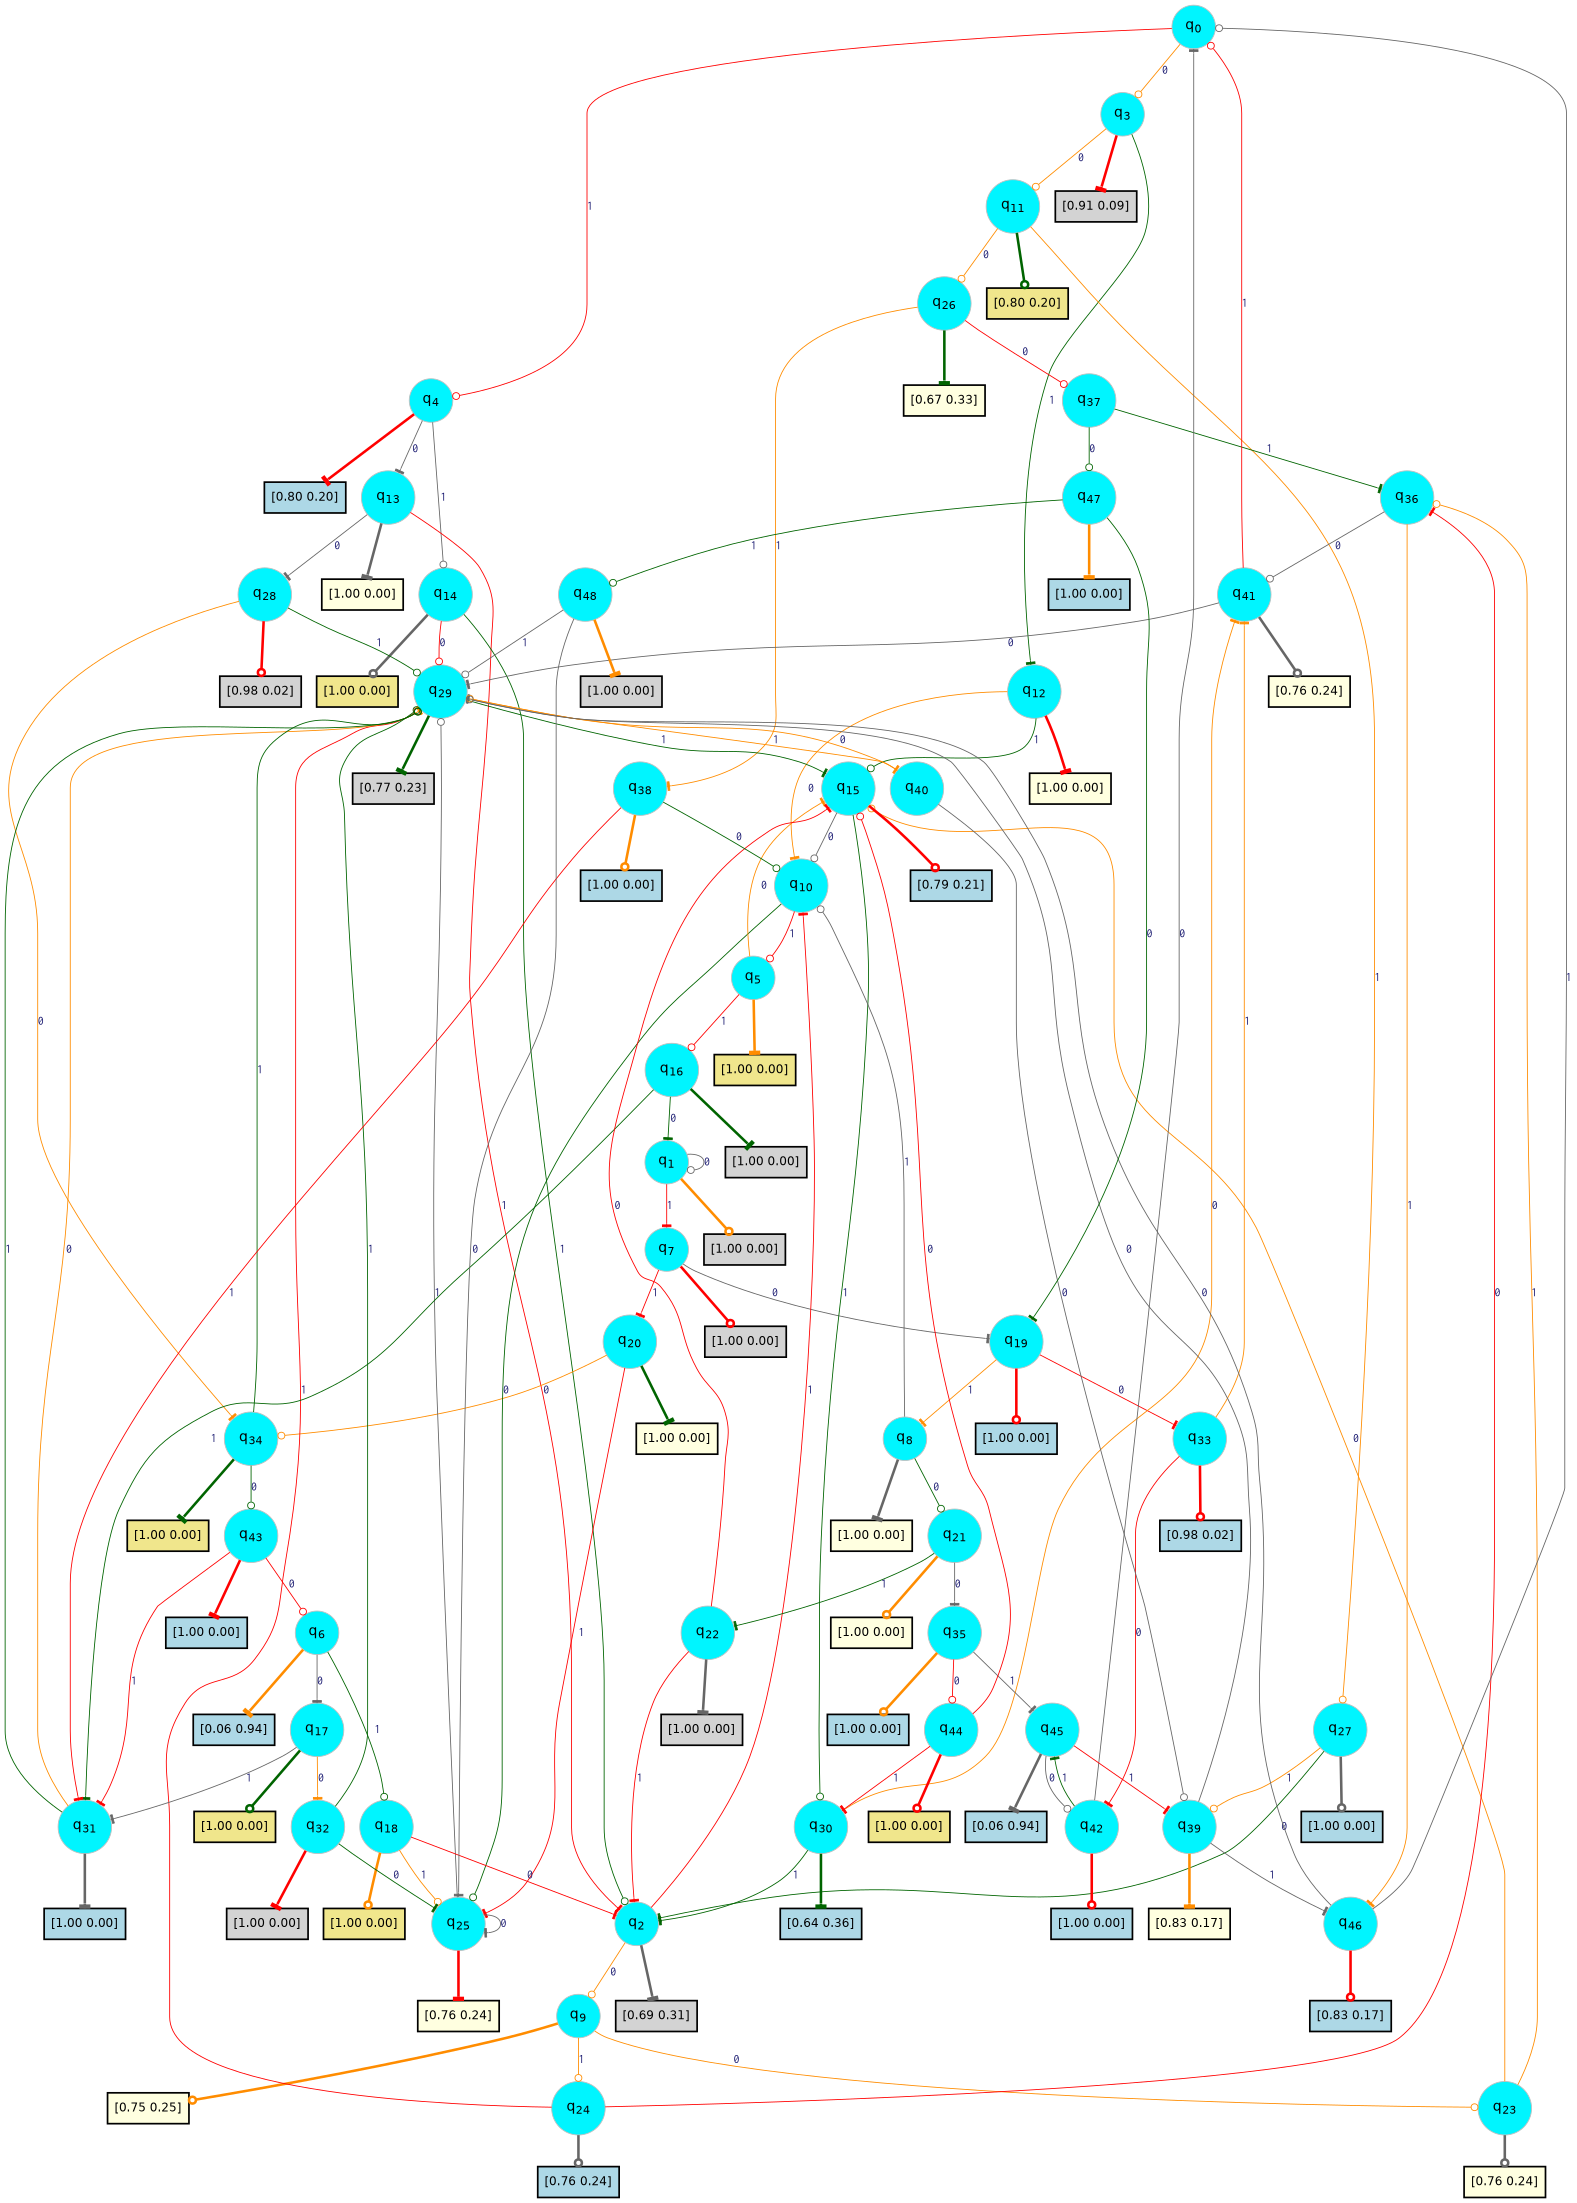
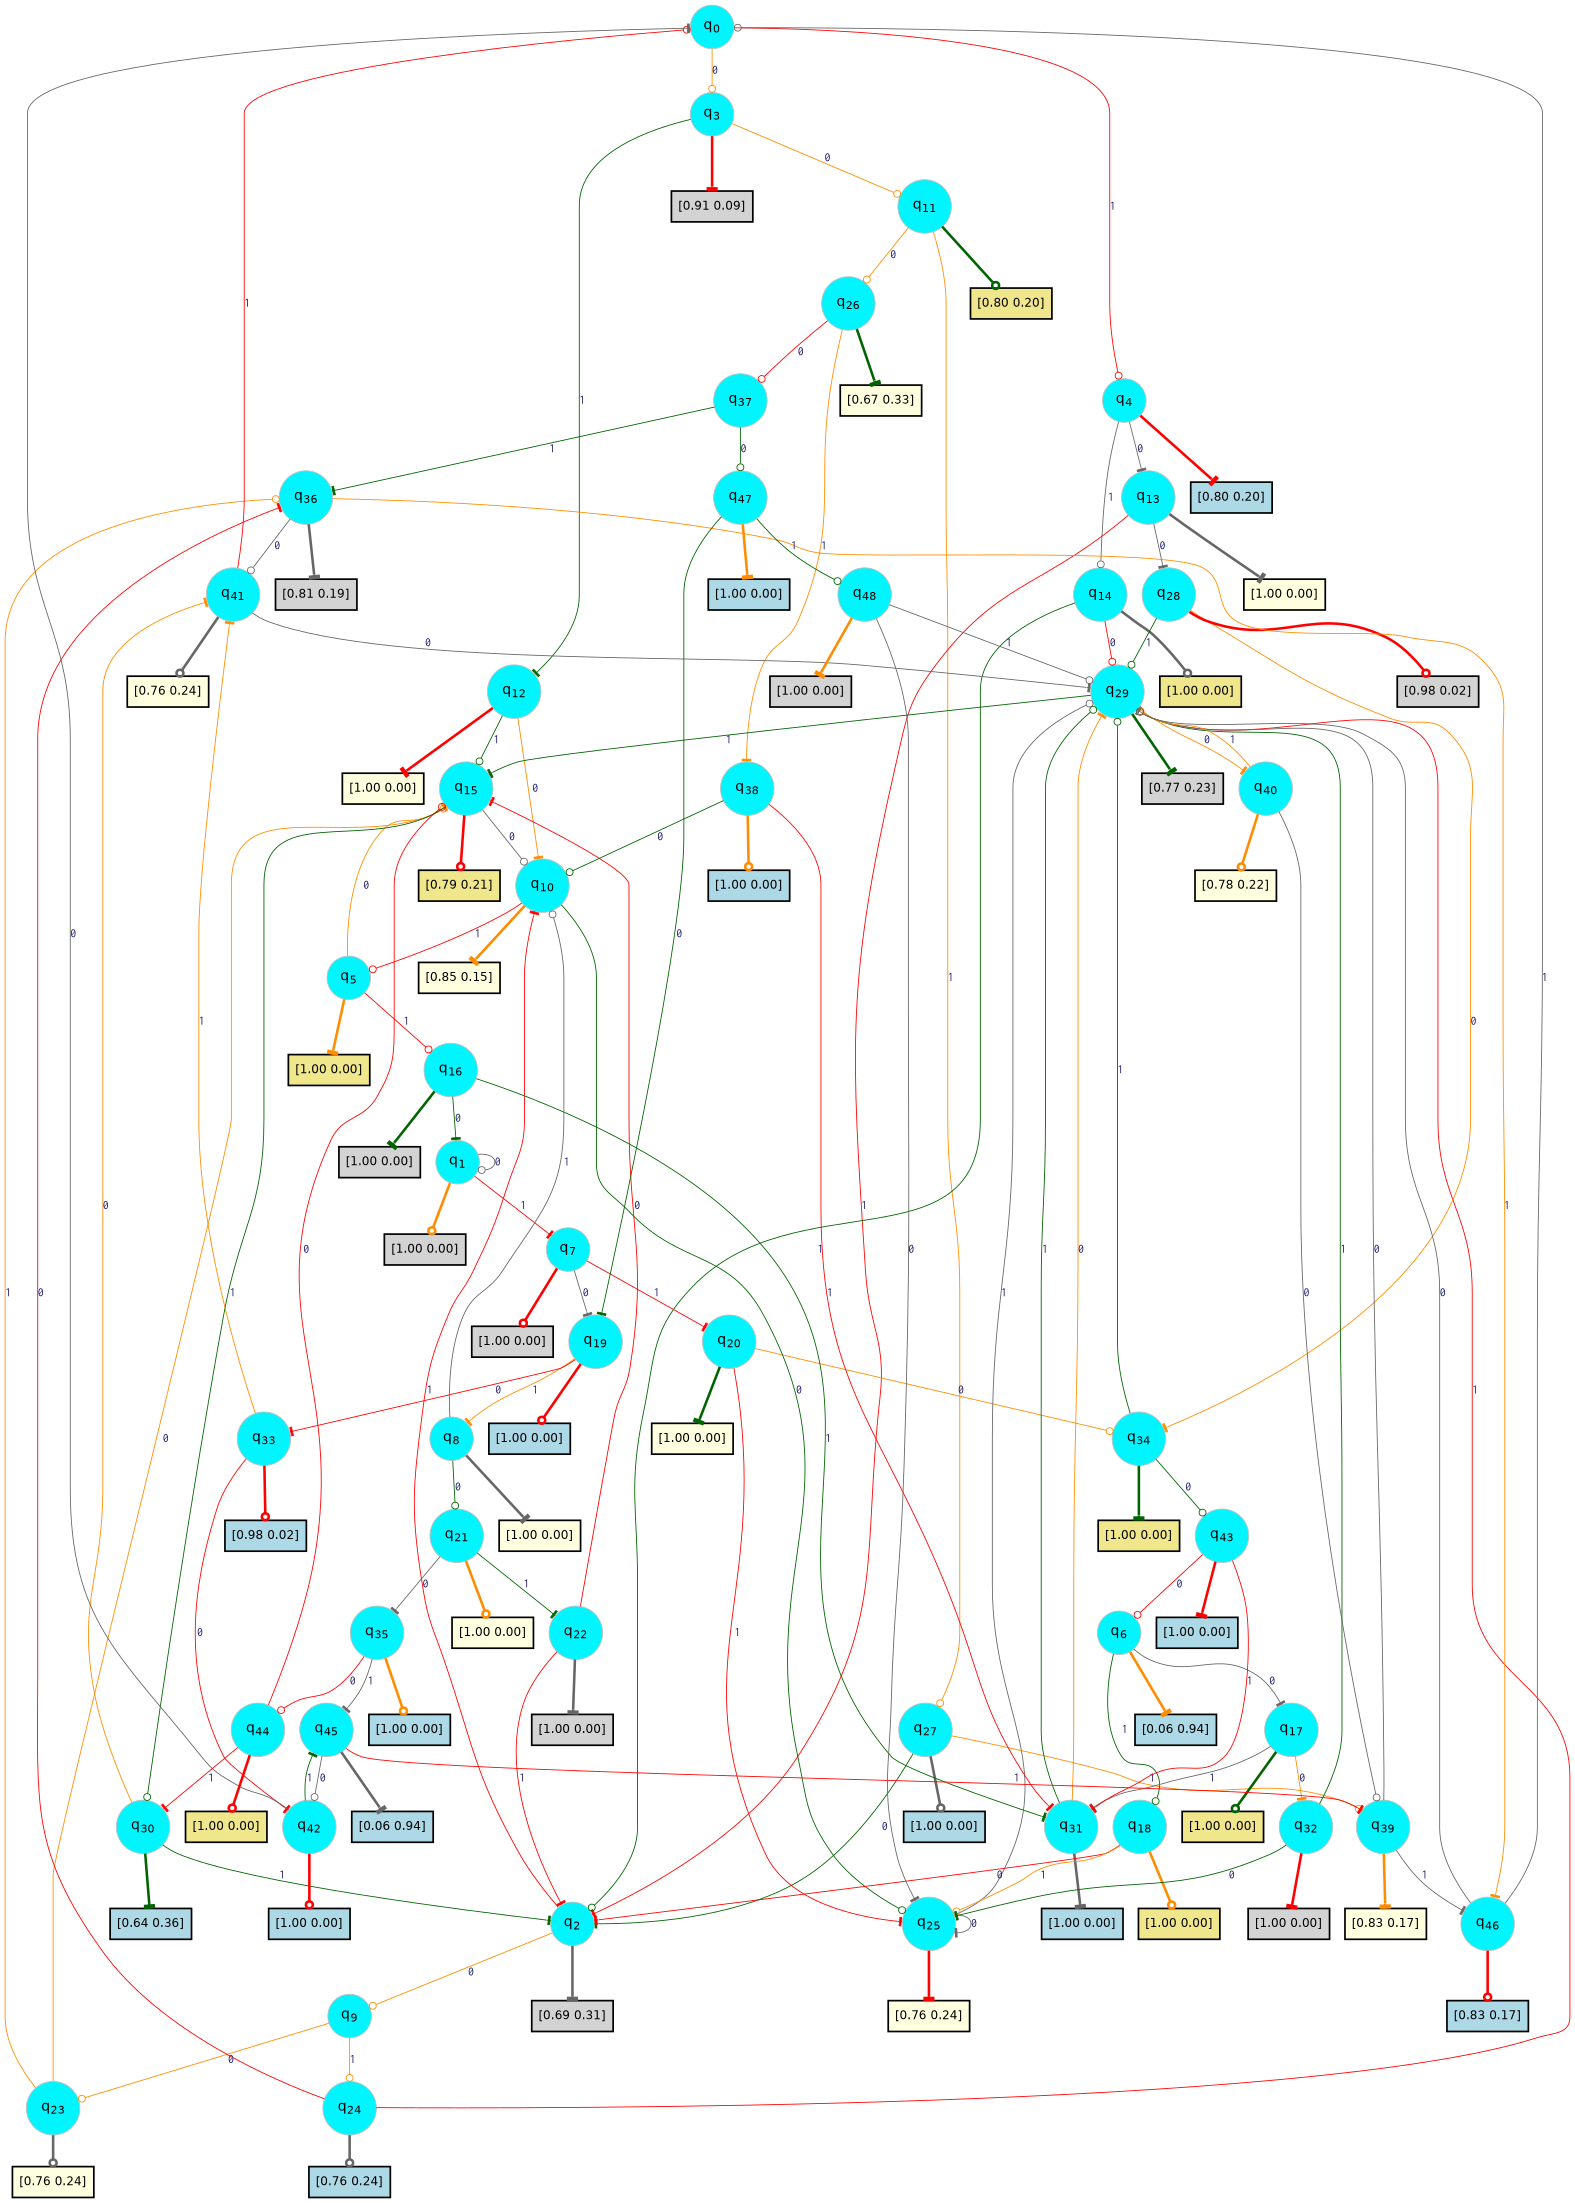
none -> (316, 595)
(951, 886) -> (459, 886)
none -> (1236, 886)
none -> (459, 978)
(148, 2108) -> none
